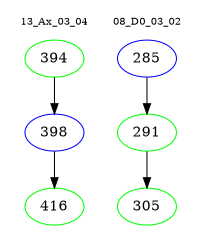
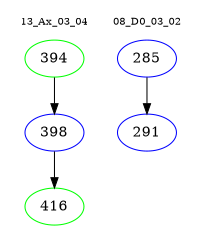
(147, 133) -> (147, 133)
(147, 207) -> none
